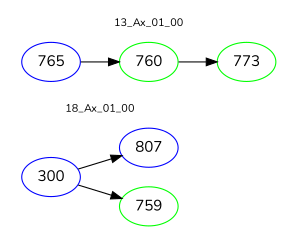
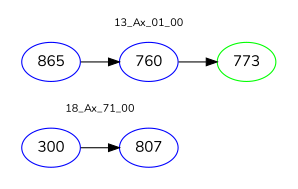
(51, 62) -> (51, 62)
(149, 62) -> (149, 62)
(100, 109) -> (100, 109)
(149, 206) -> none
